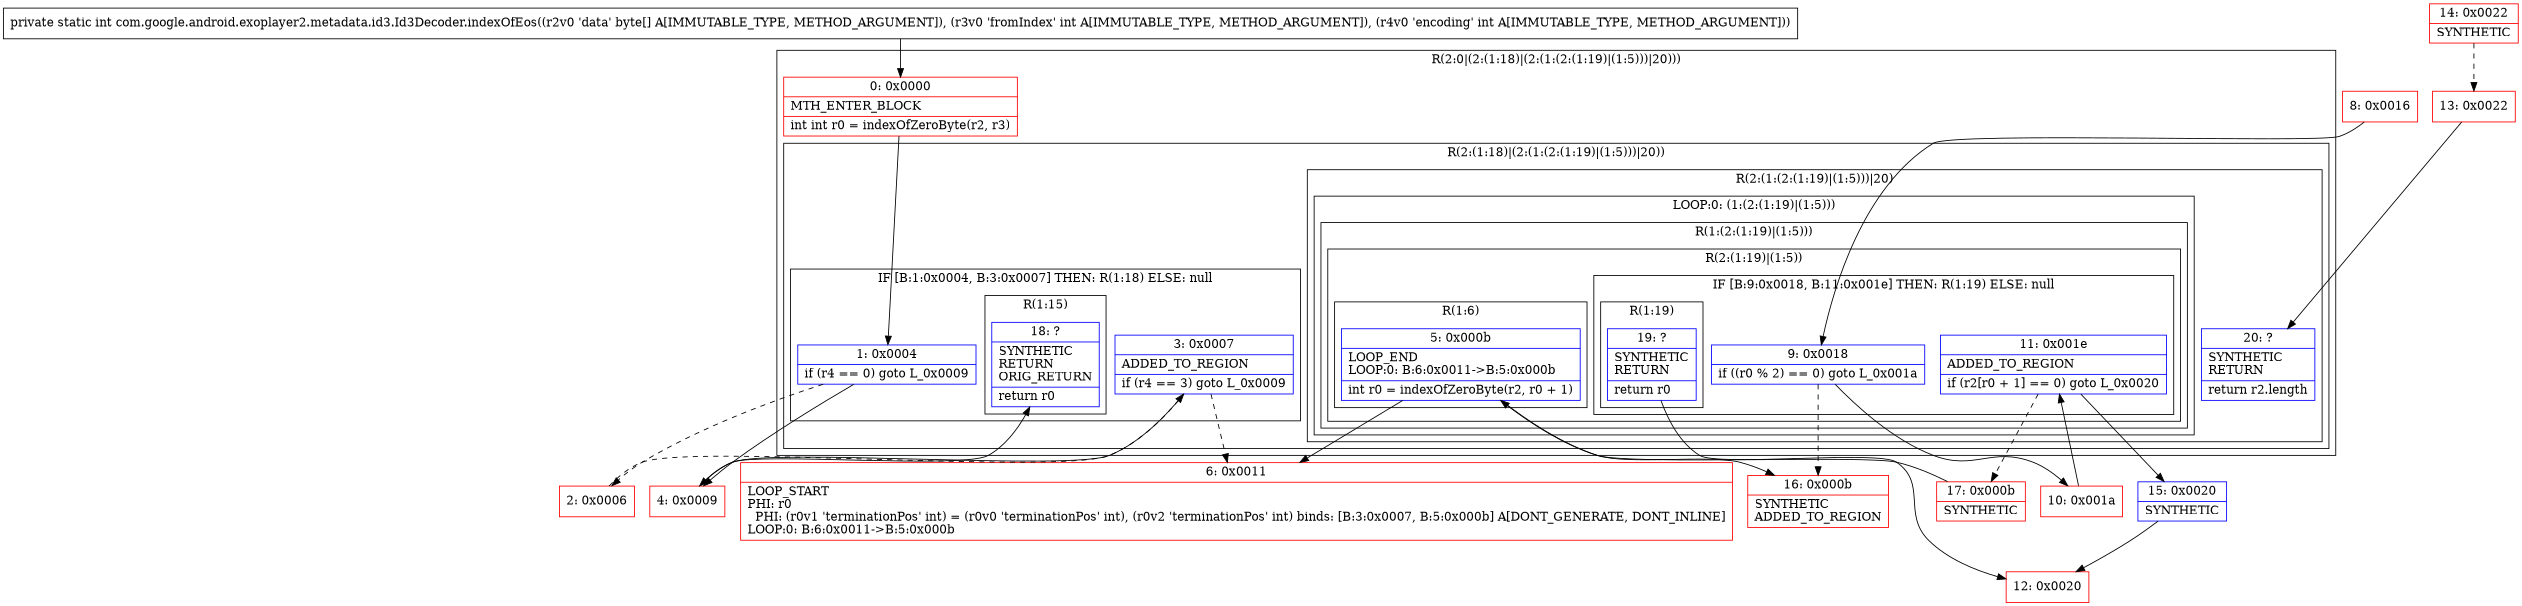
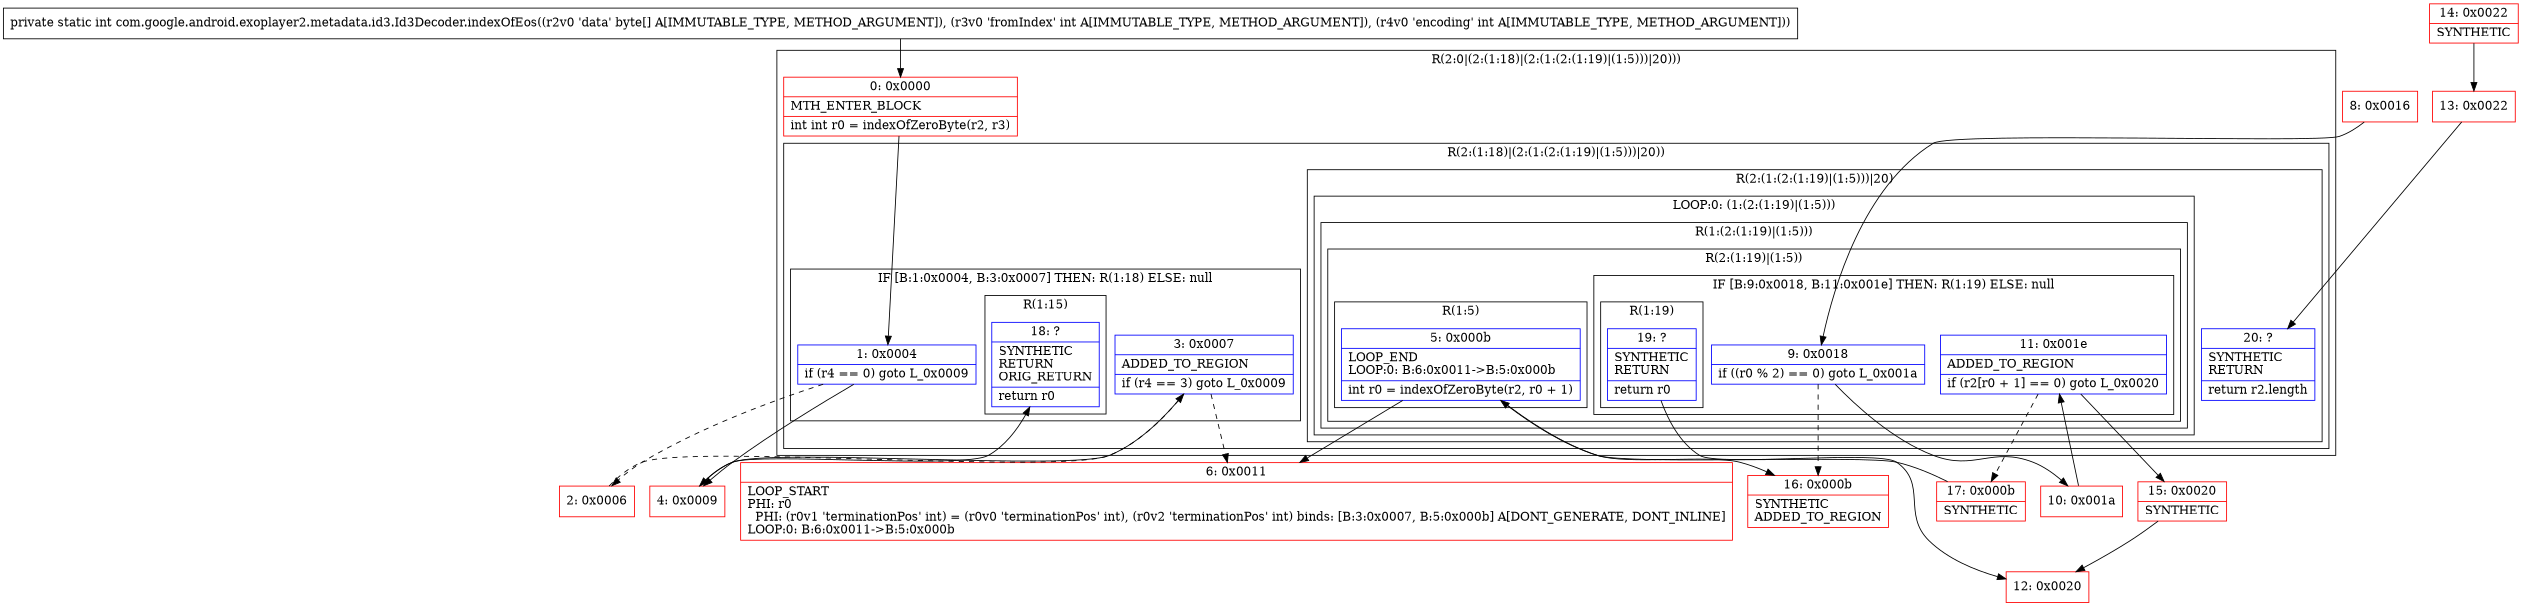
(2474, 63) -> (2474, 63)
(1461, 312) -> (1461, 312)
(2182, 501) -> (2182, 501)
